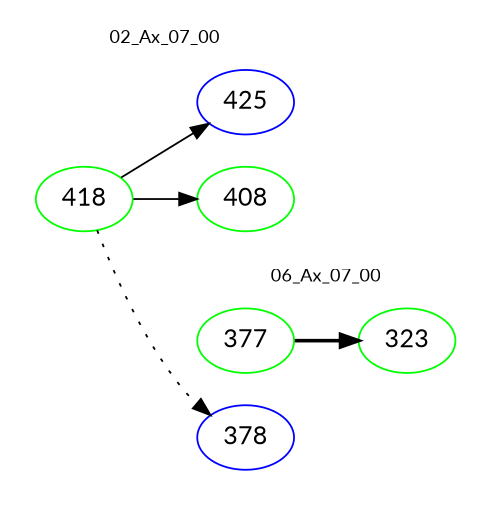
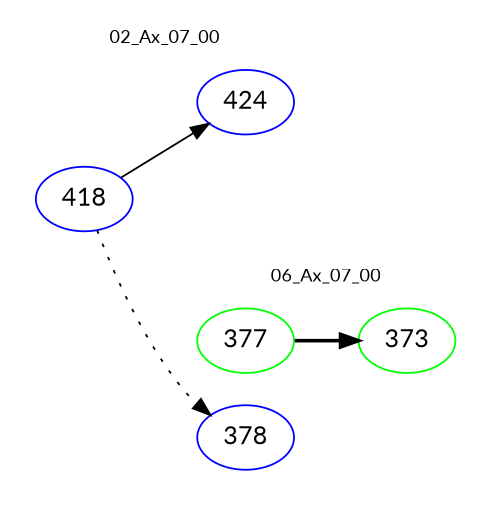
(246, 102) -> (246, 102)
(84, 199) -> (84, 199)
(246, 199) -> none
(407, 341) -> (407, 341)
